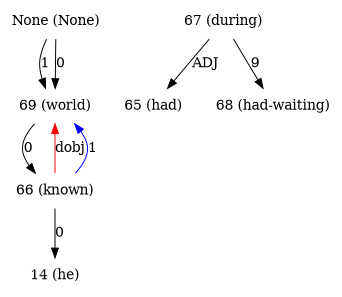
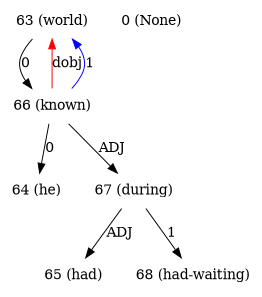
(56, 21) -> none
none -> (151, 21)
(256, 64) -> (172, 233)
(55, 106) -> (52, 21)
none -> (89, 145)
(55, 276) -> (37, 191)
